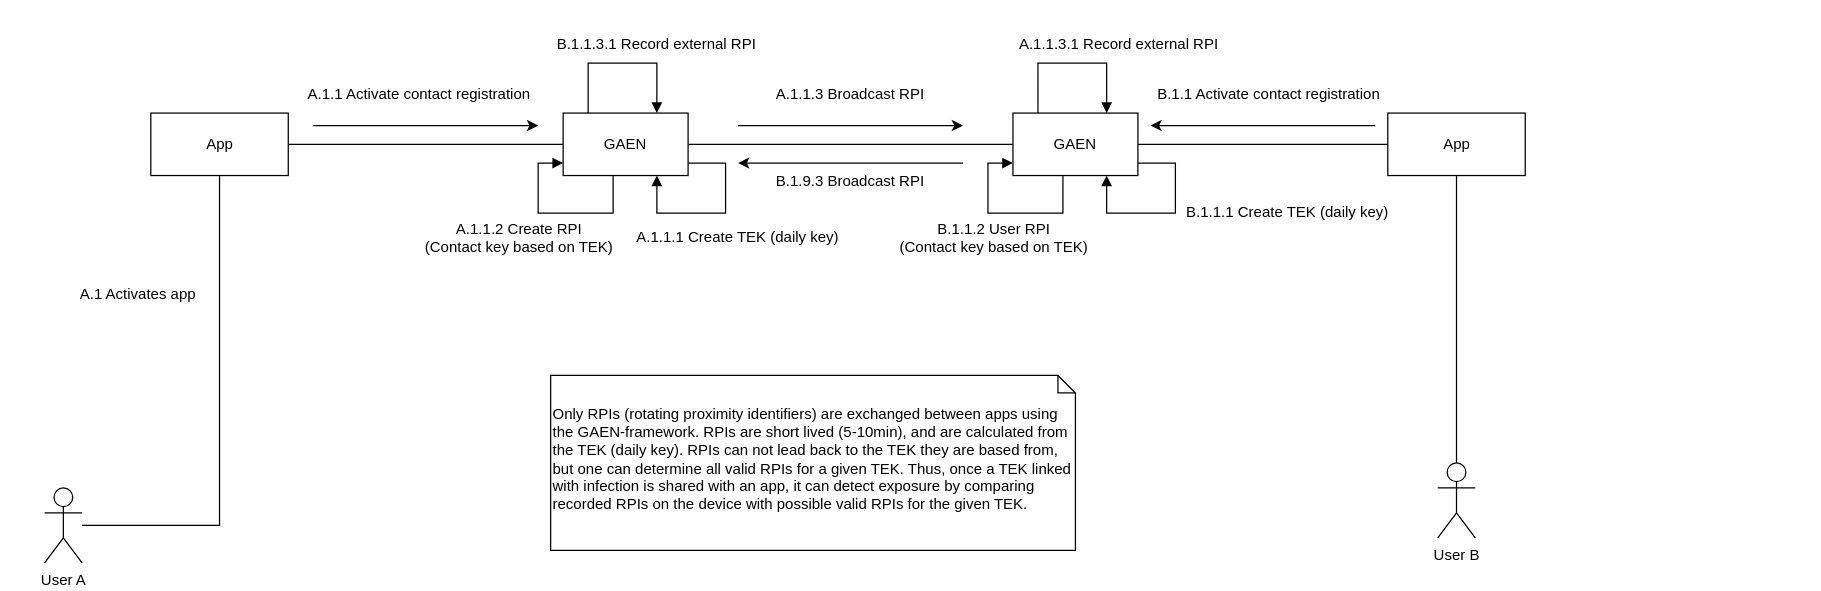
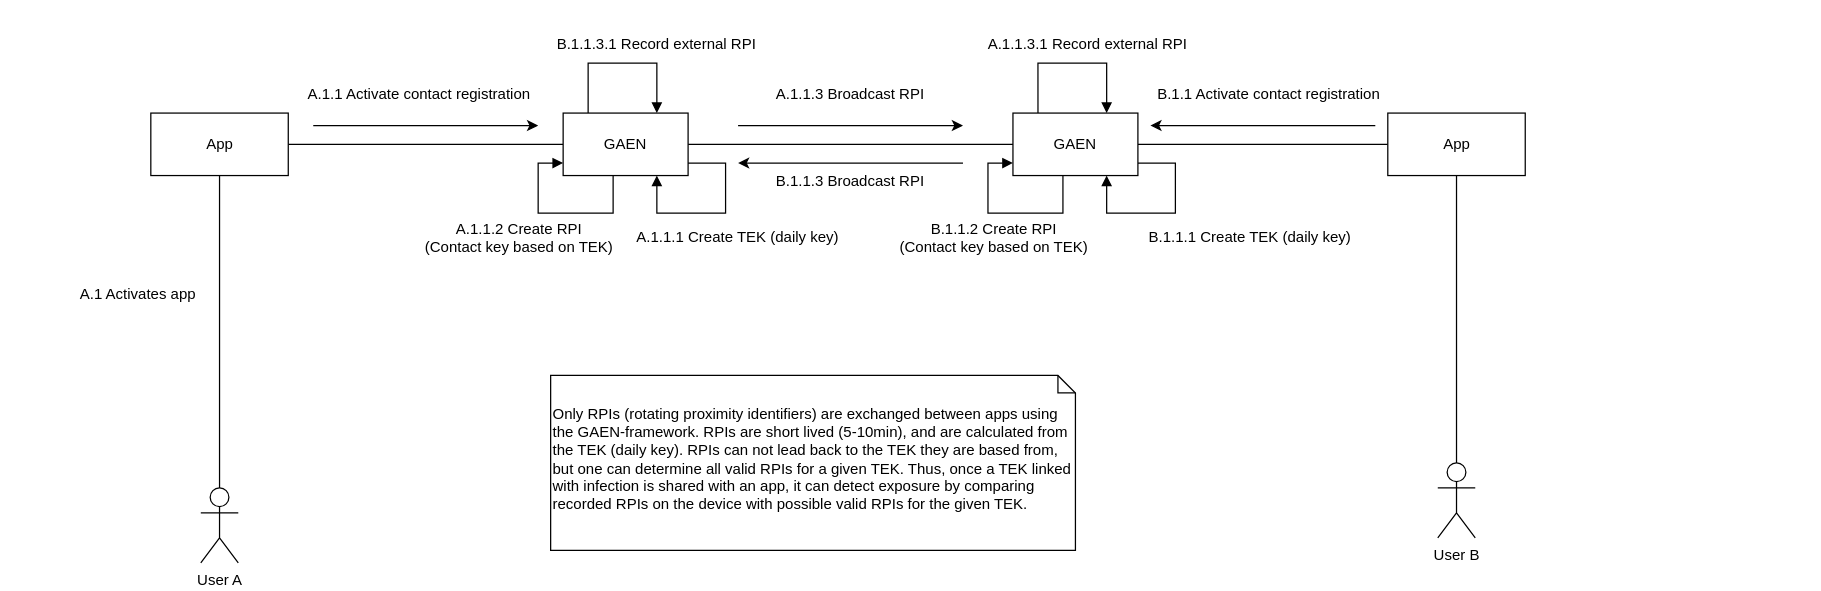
(1119, 44) -> (1088, 44)
(851, 182) -> (851, 182)
(1288, 213) -> (1251, 238)
(994, 238) -> (994, 238)
(63, 526) -> (219, 526)
